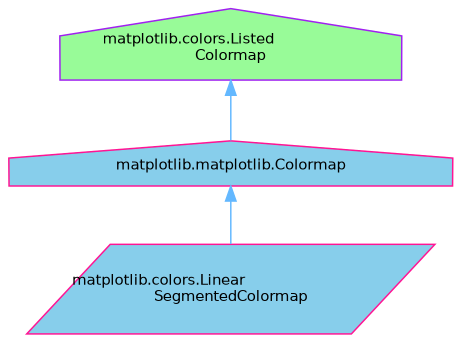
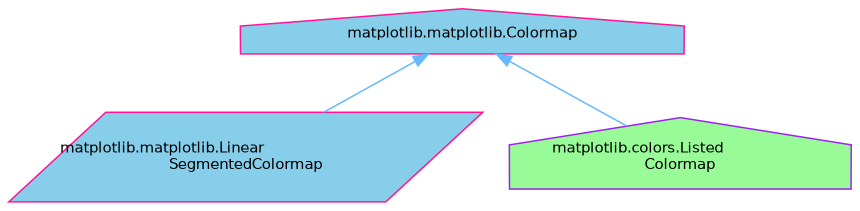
(231, 118) -> (568, 94)
(231, 289) -> (246, 157)
